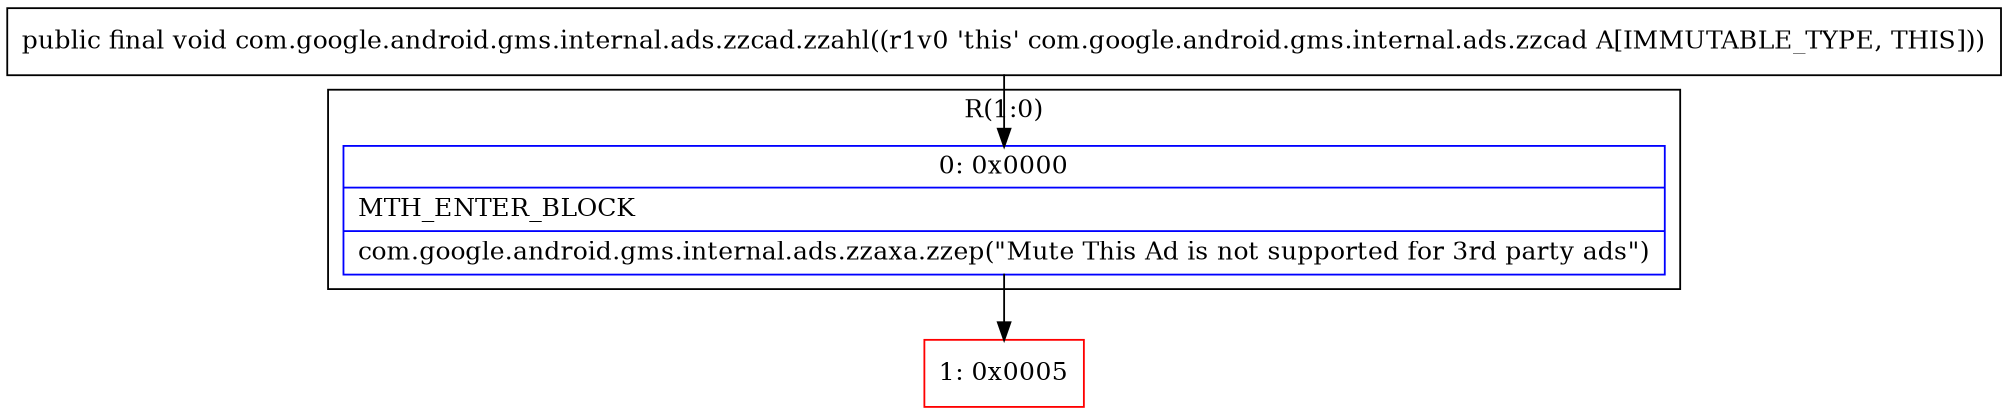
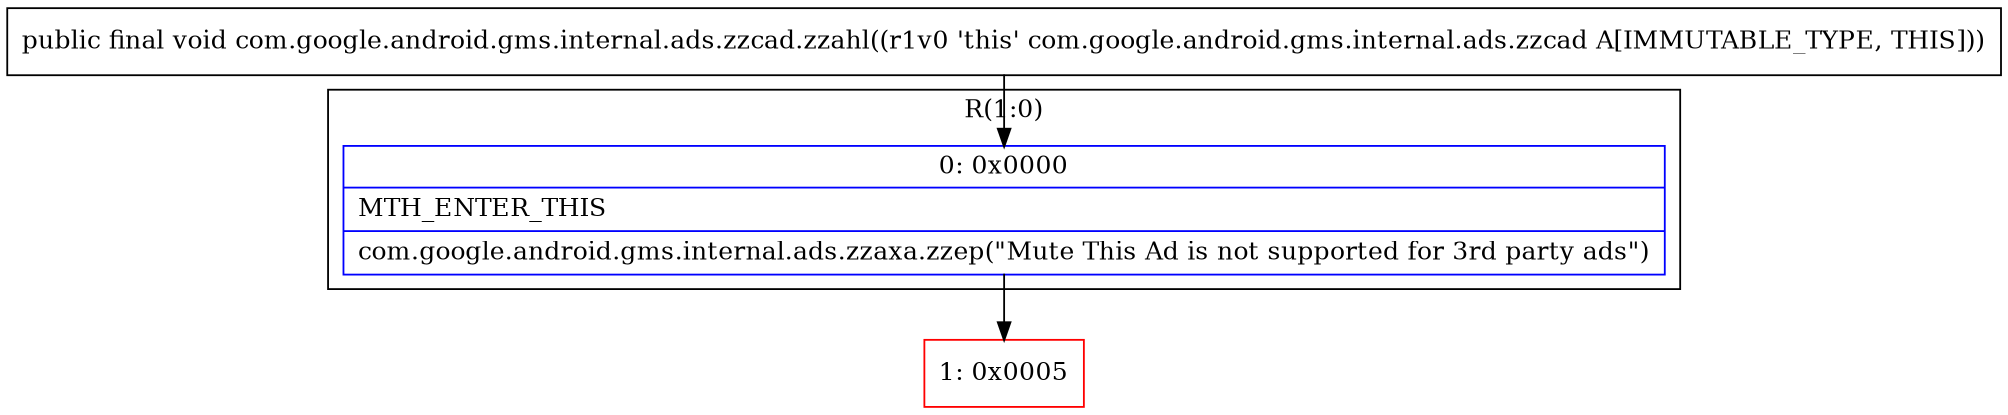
(498, 208) -> (483, 208)
